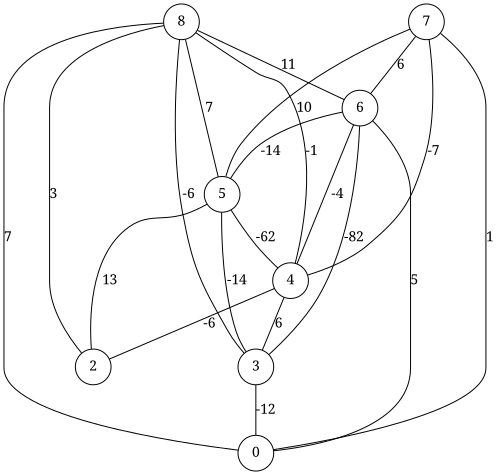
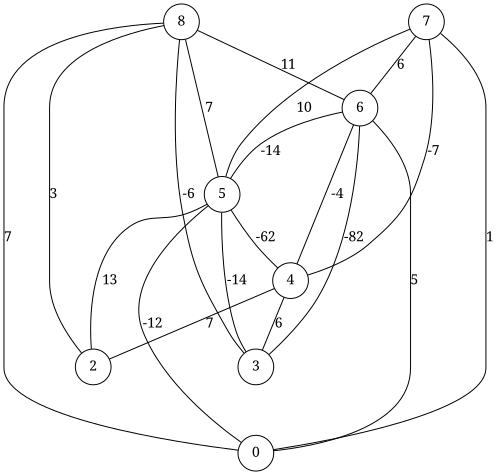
(298, 115) -> none
(210, 324) -> (210, 324)
(256, 410) -> (143, 331)
